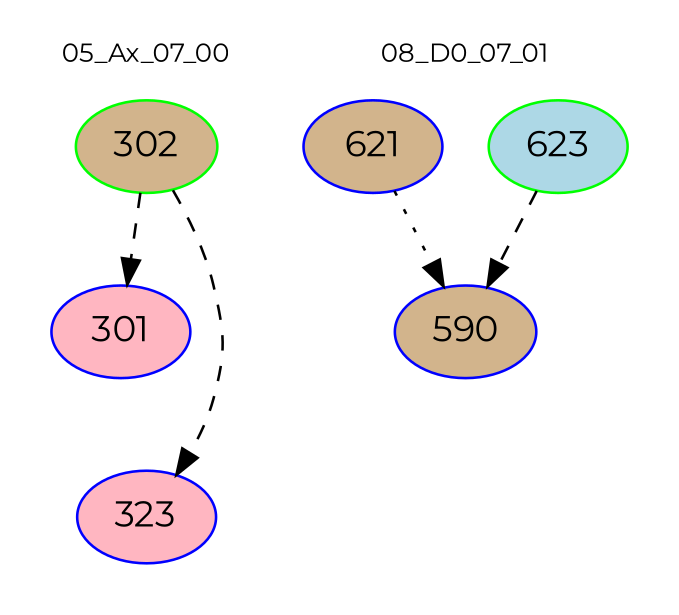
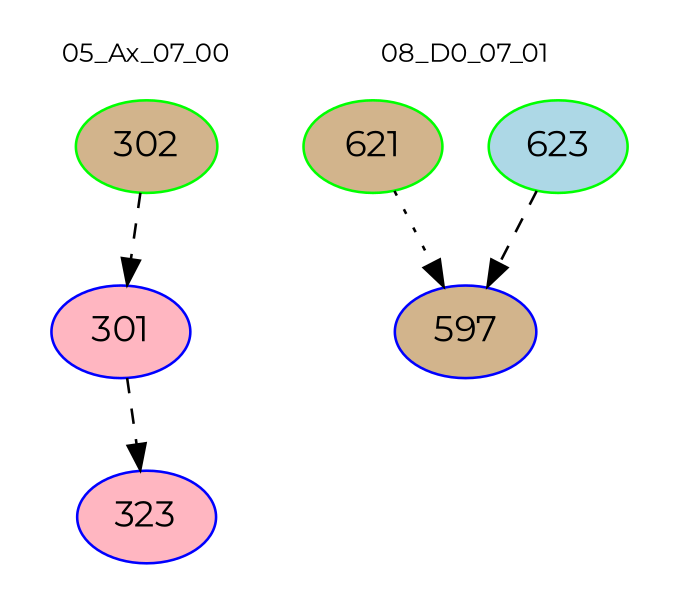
(373, 147) -> (373, 147)
(220, 320) -> (132, 411)
(466, 332) -> (466, 332)
